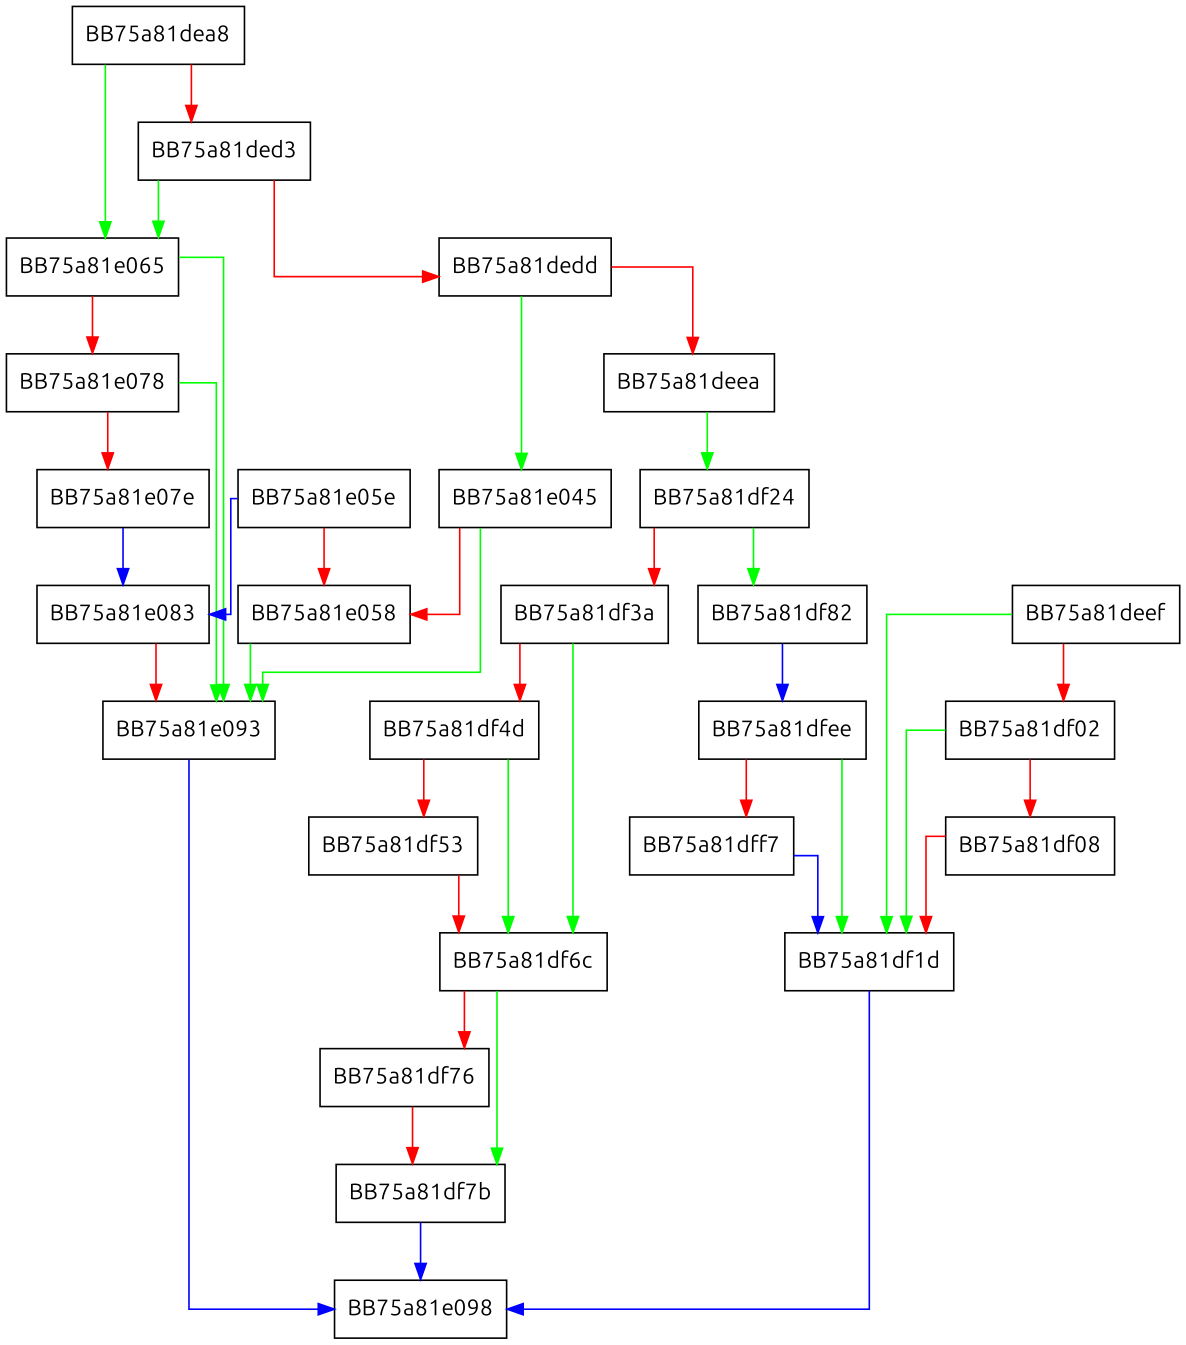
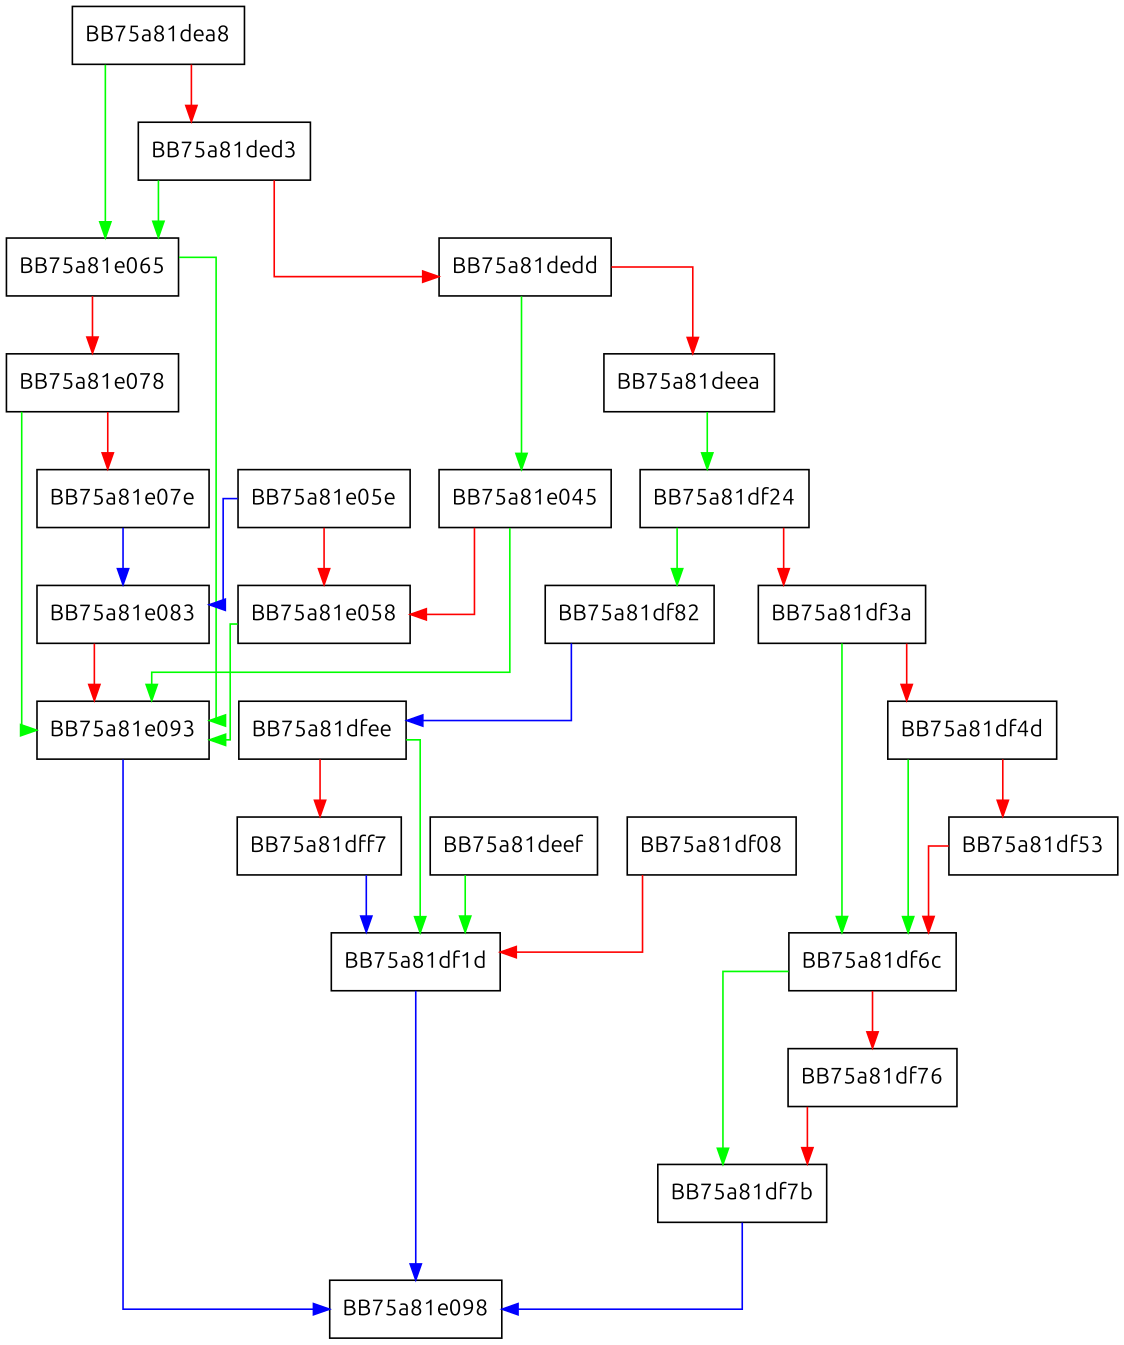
(1030, 730) -> none
